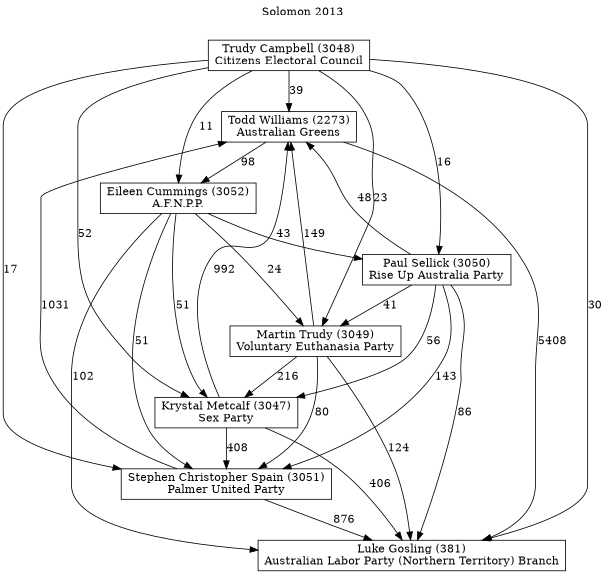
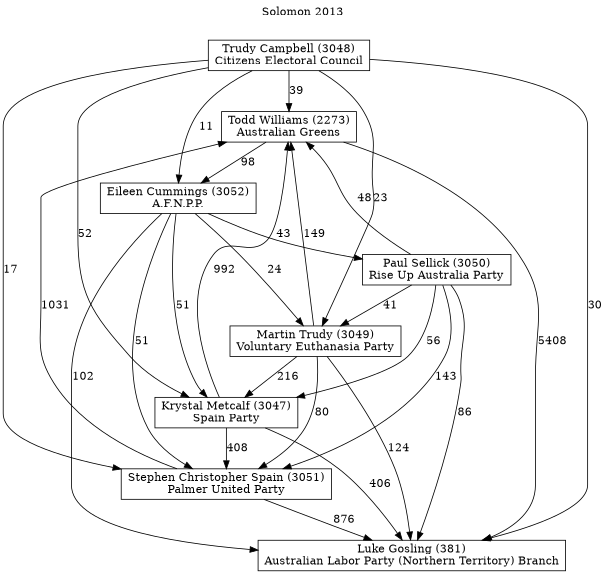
(432, 144) -> none
(226, 413) -> (226, 413)
